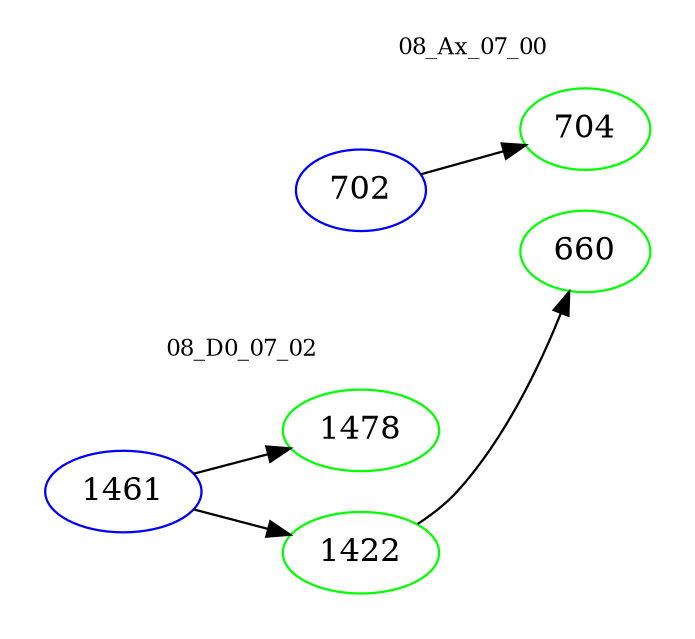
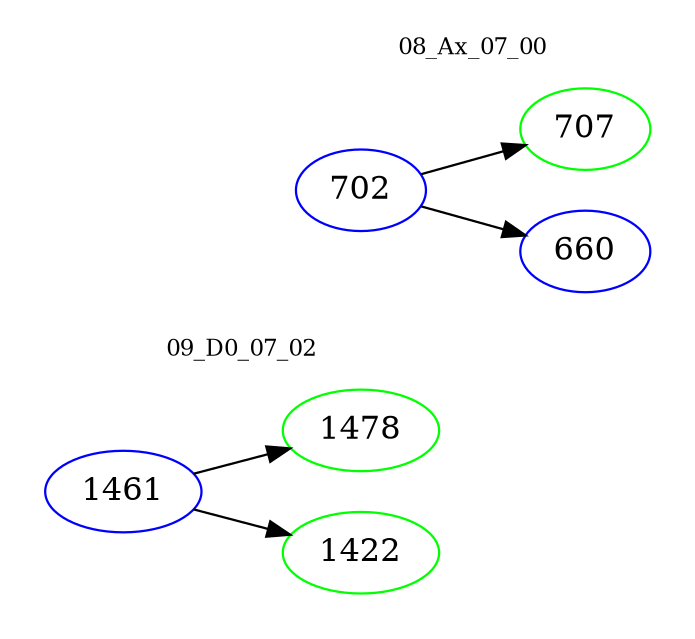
(585, 129) -> (585, 129)
(585, 251) -> (585, 251)
(242, 350) -> (242, 350)
(503, 429) -> (462, 218)
